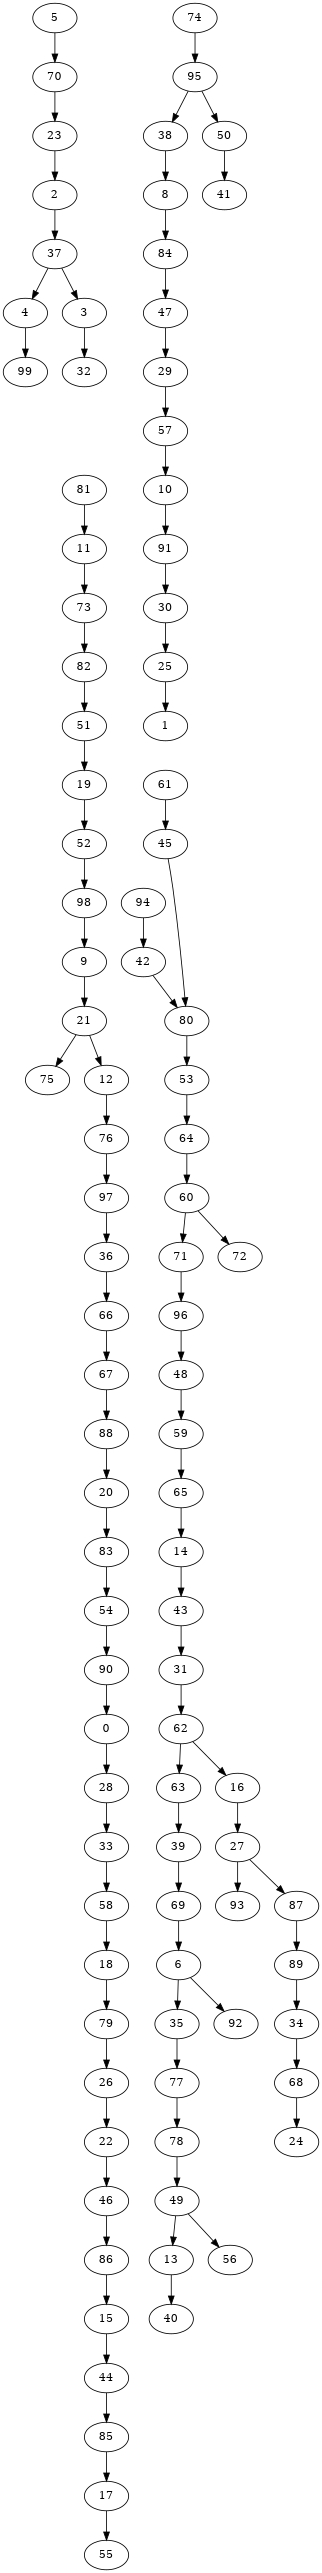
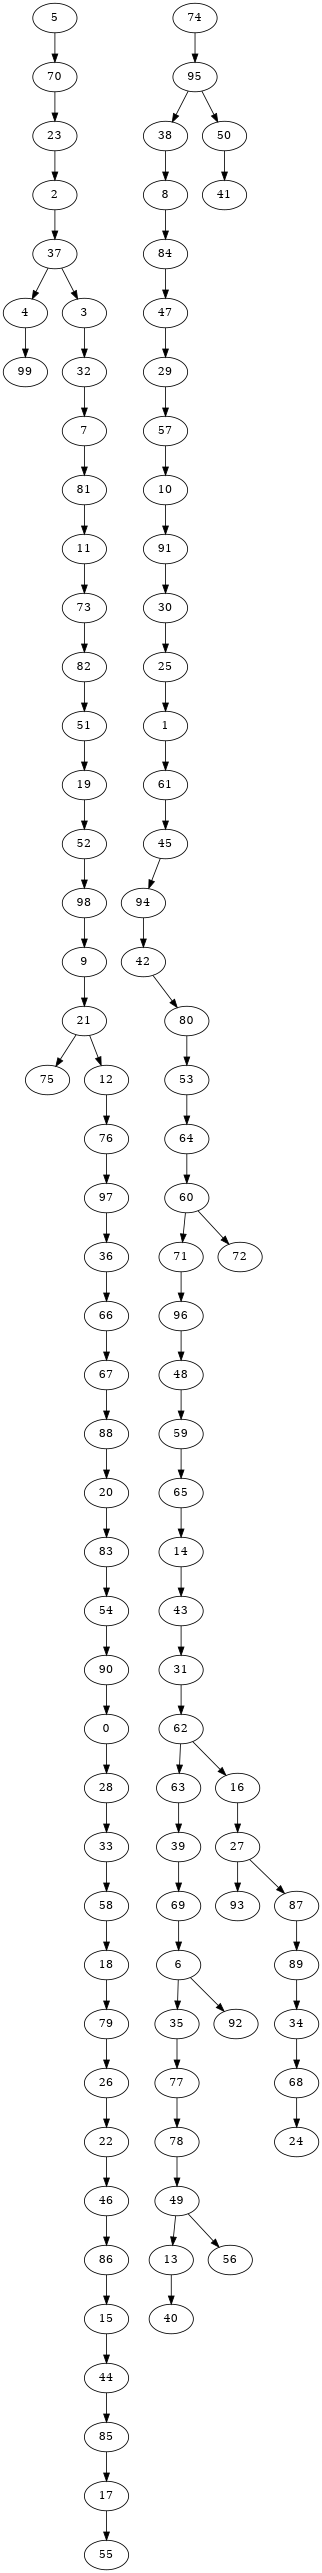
none -> (84, 431)
none -> (166, 752)
(178, 928) -> (156, 870)
